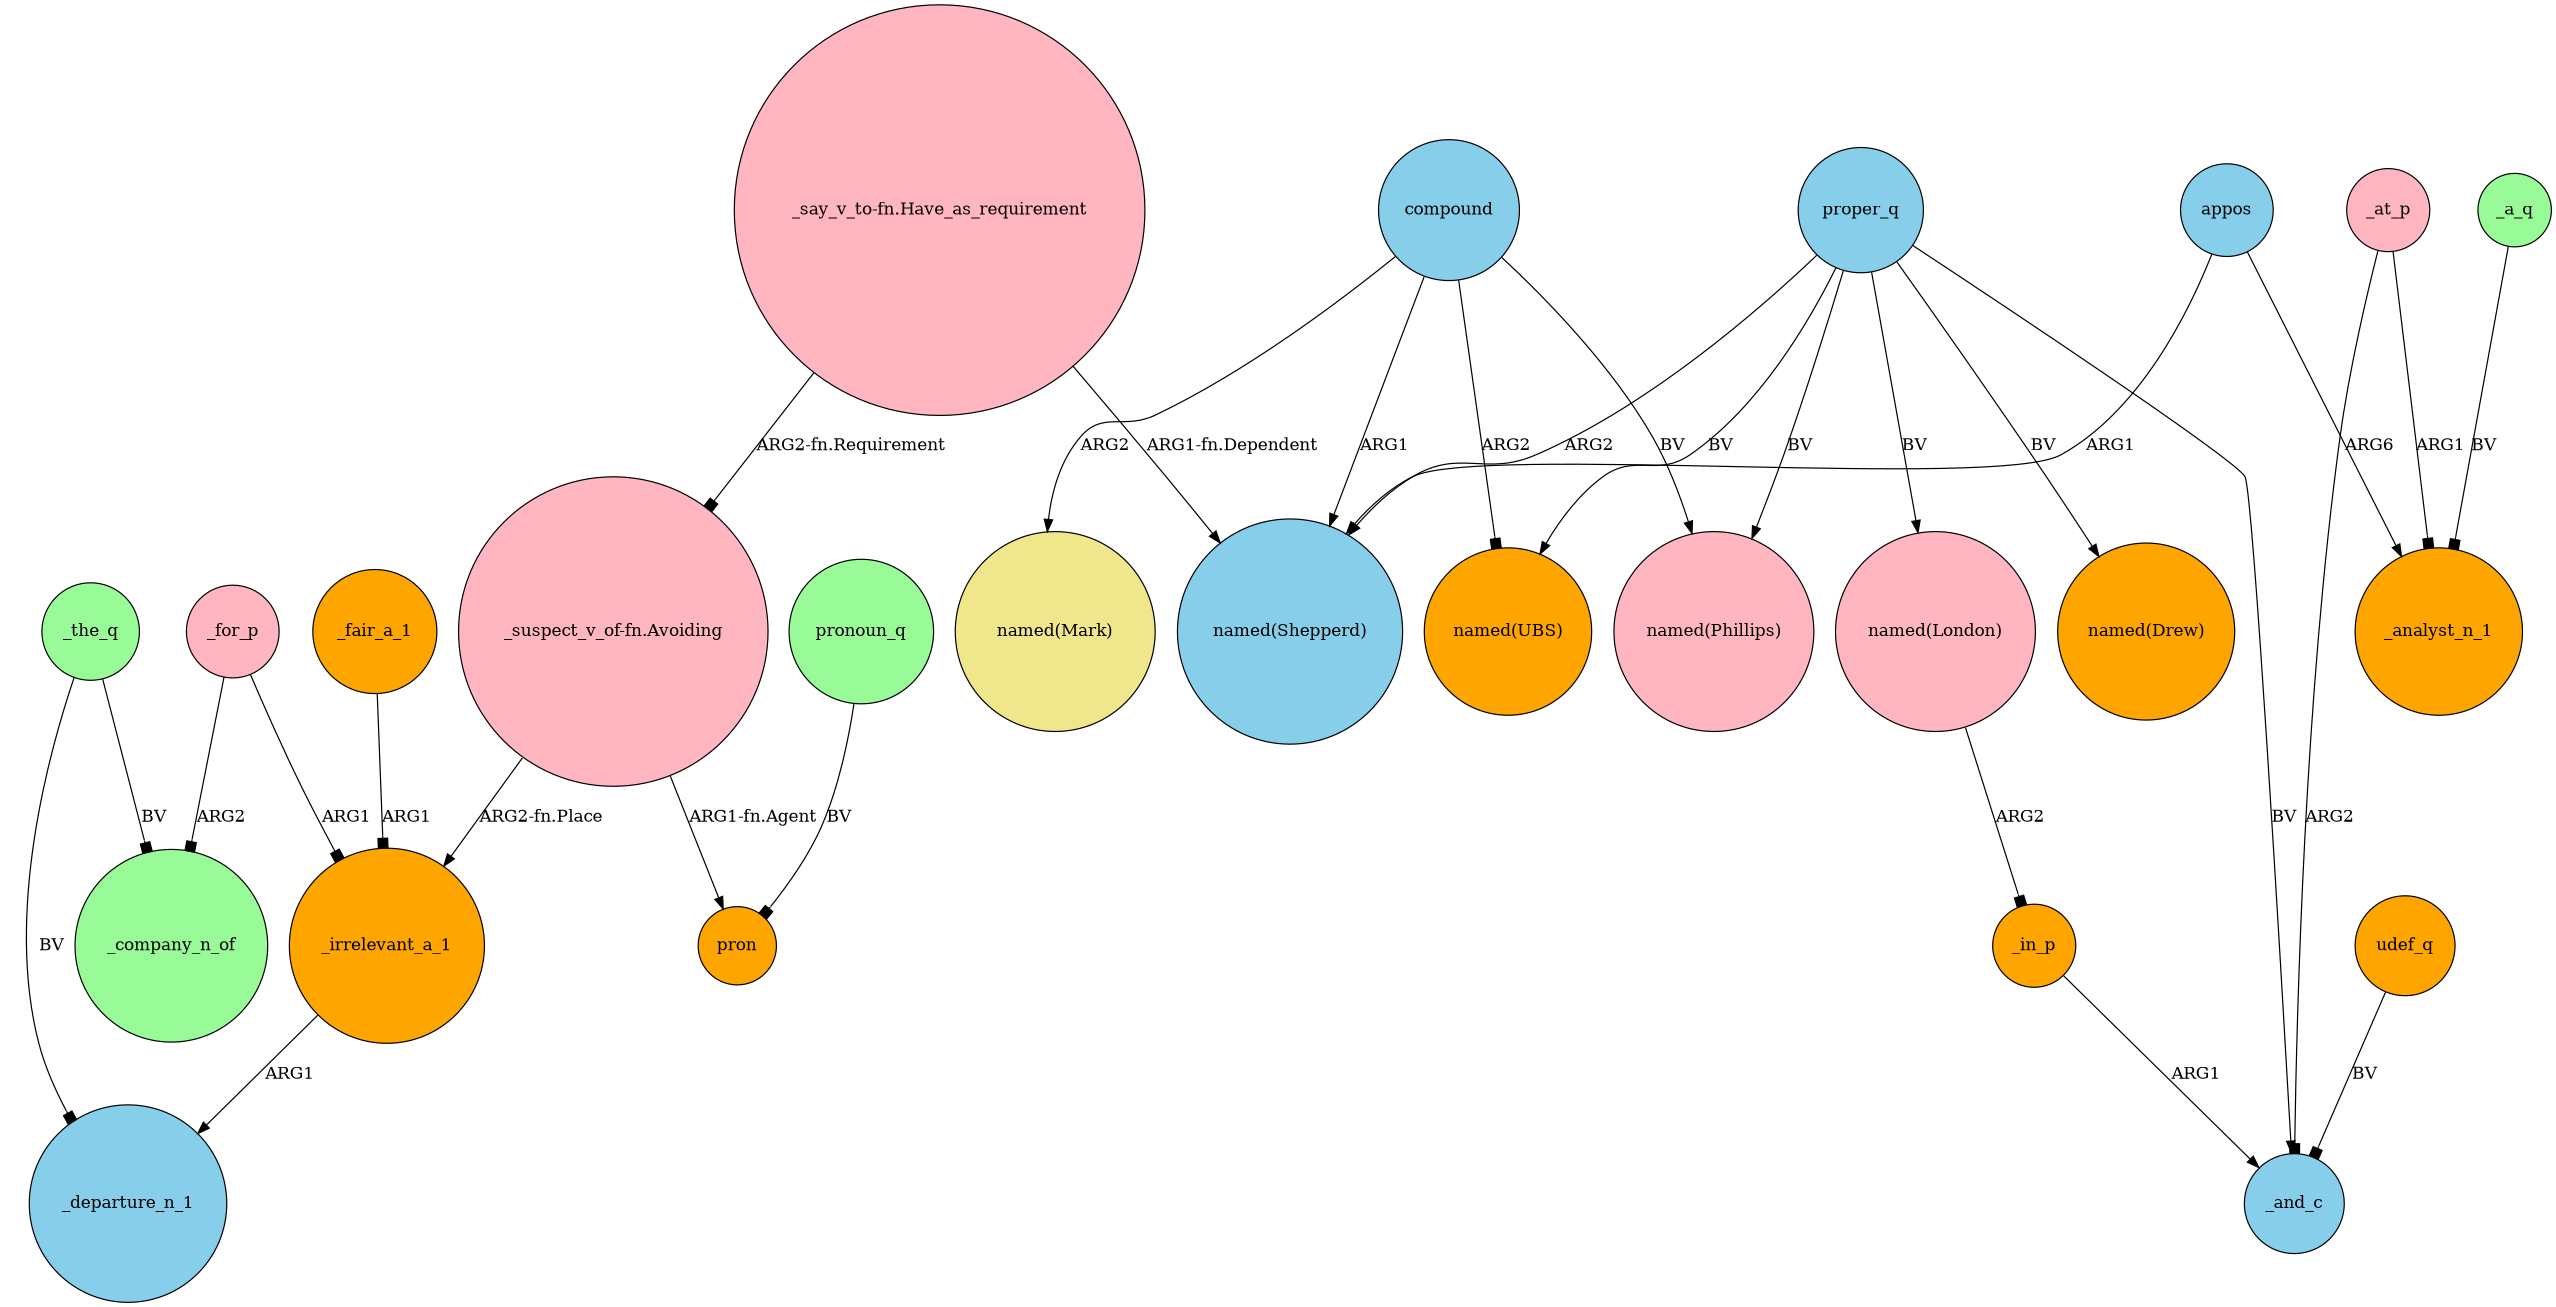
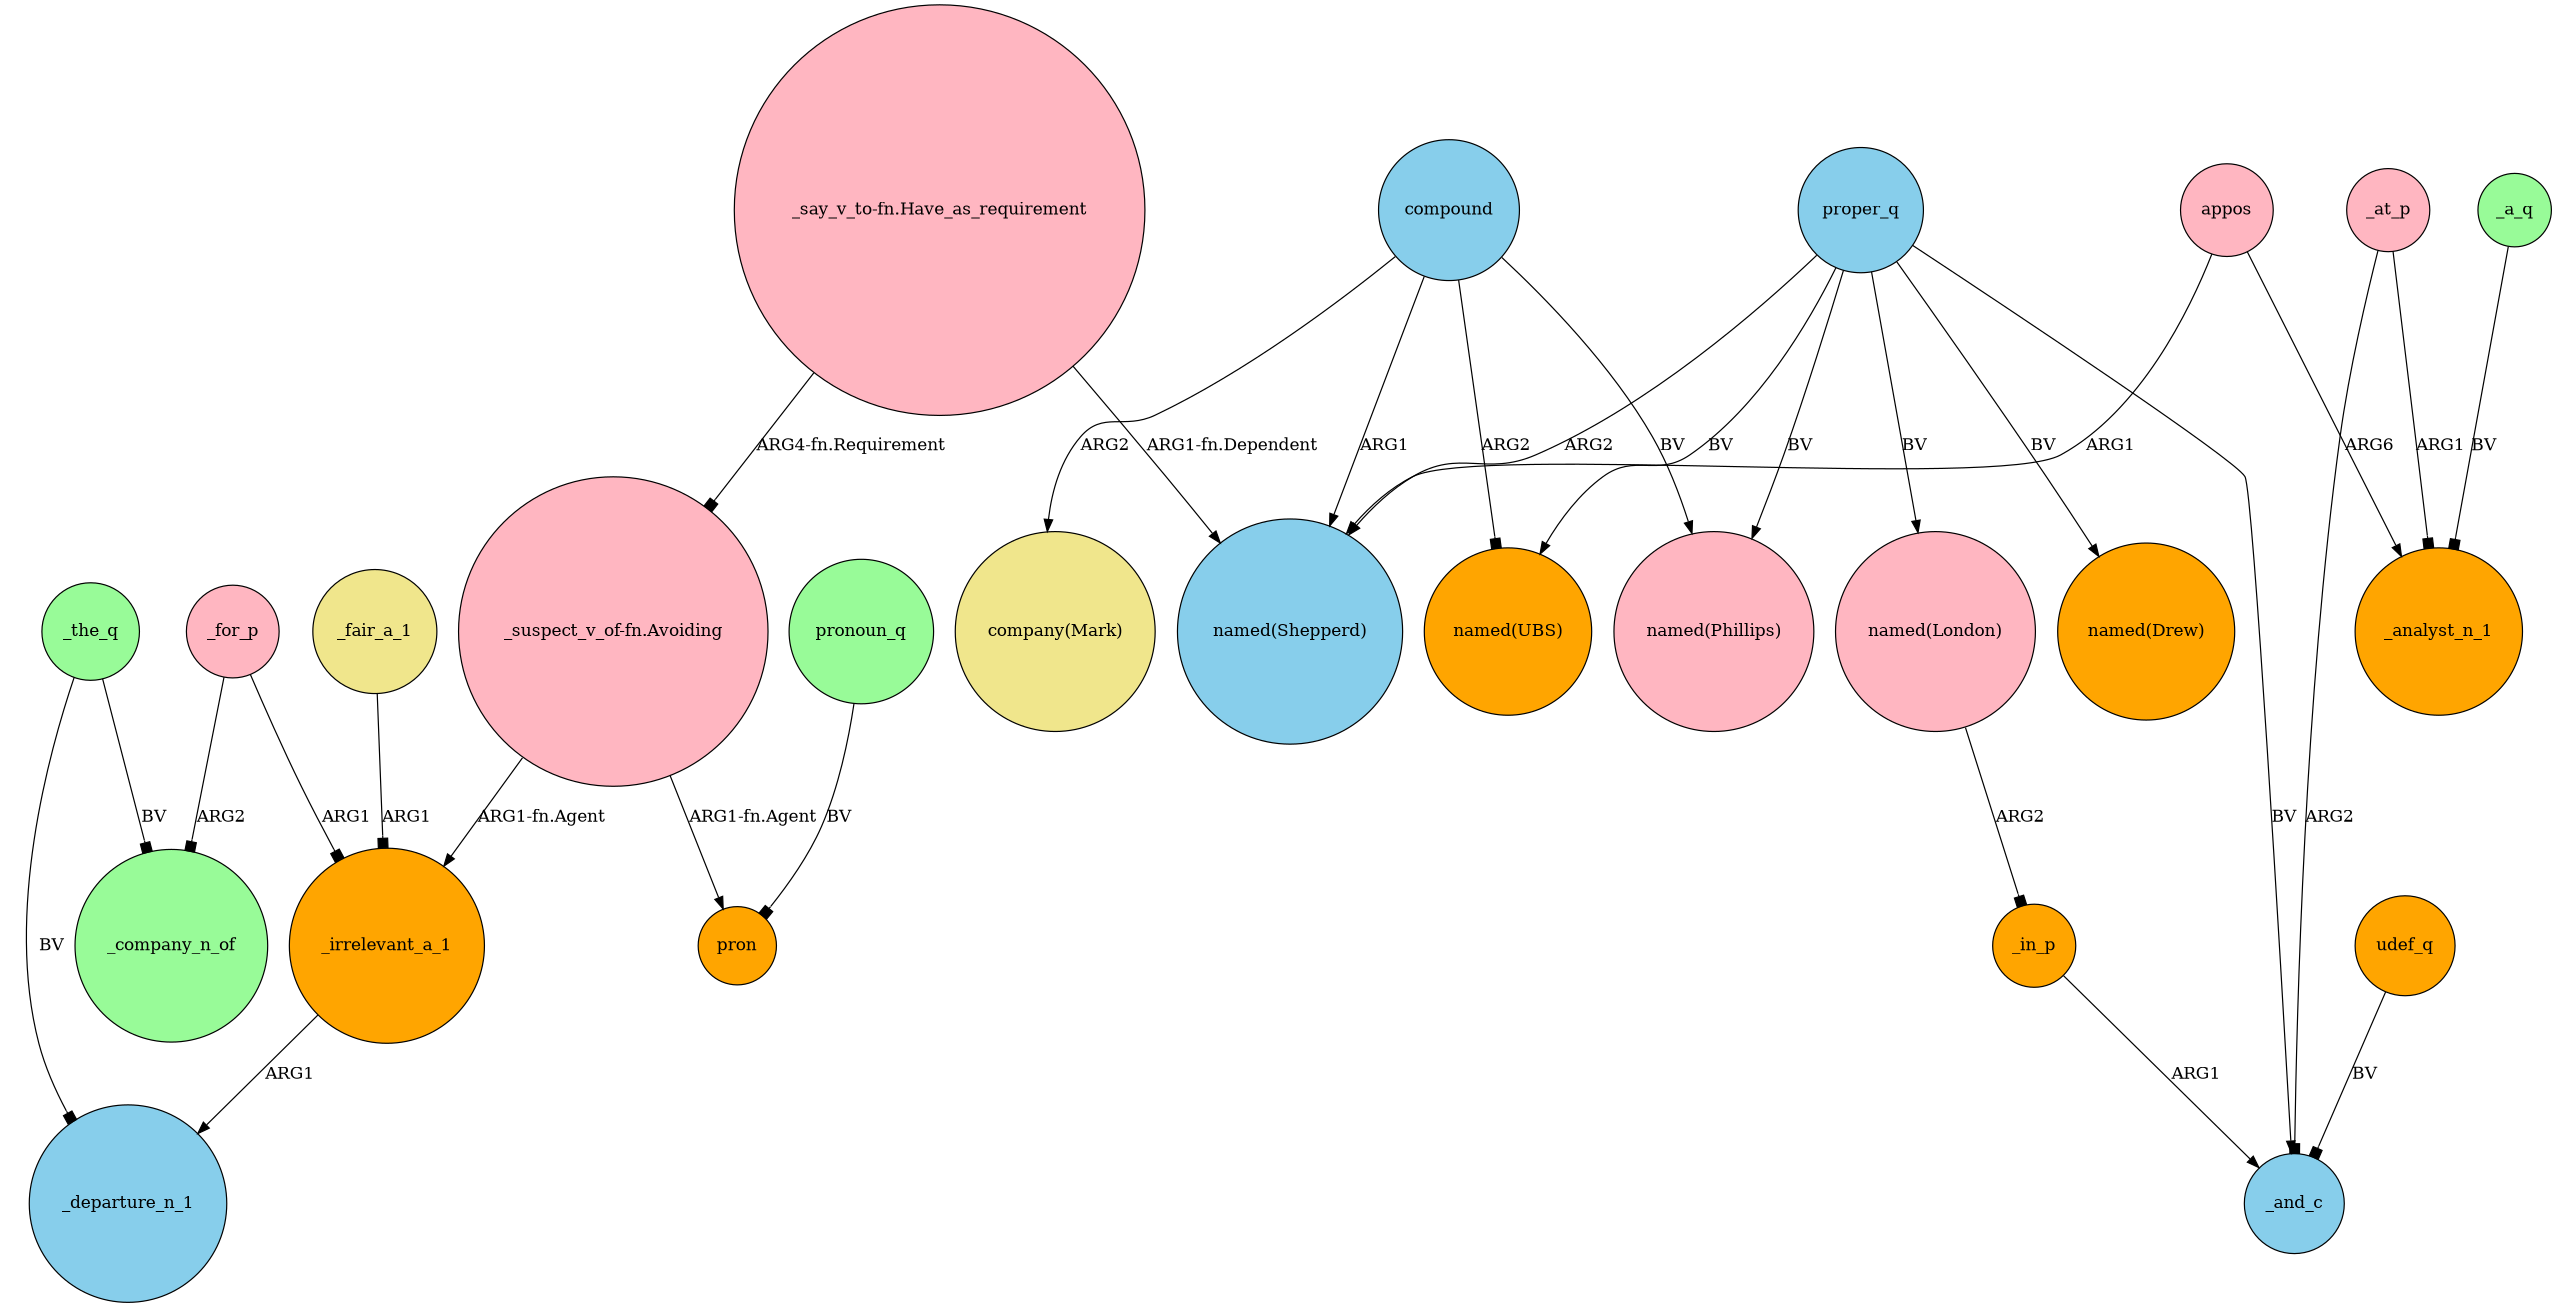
(2227, 210) -> (2227, 210)
(851, 446) -> (851, 446)
(375, 632) -> (375, 632)
(1055, 632) -> (1055, 632)
(542, 817) -> (542, 817)
